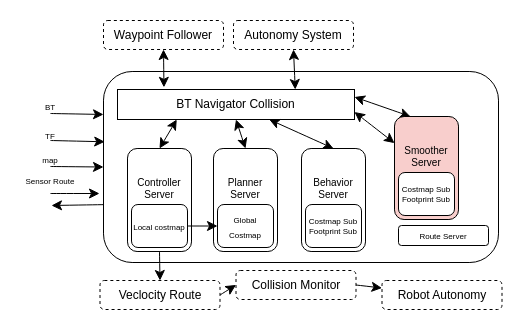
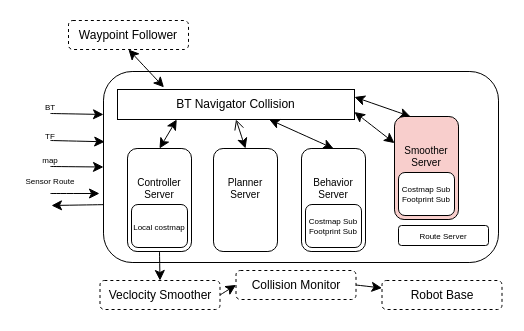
(164, 35) -> (129, 35)
(294, 35) -> none
(294, 70) -> none
(239, 128) -> (238, 125)
(198, 226) -> none
(246, 226) -> none
(161, 296) -> (161, 296)
(443, 296) -> (443, 296)
